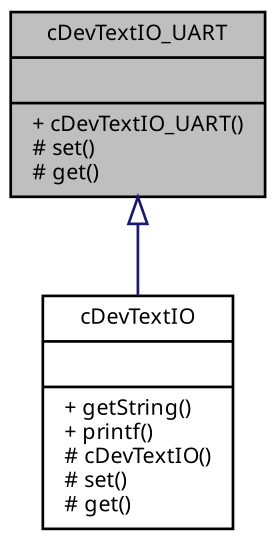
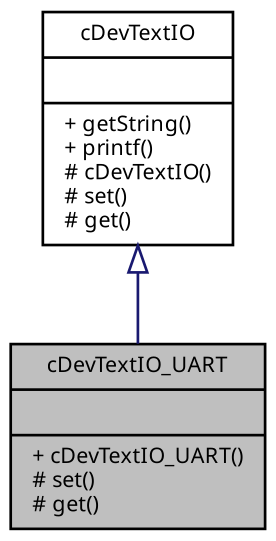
(138, 260) -> (138, 308)
